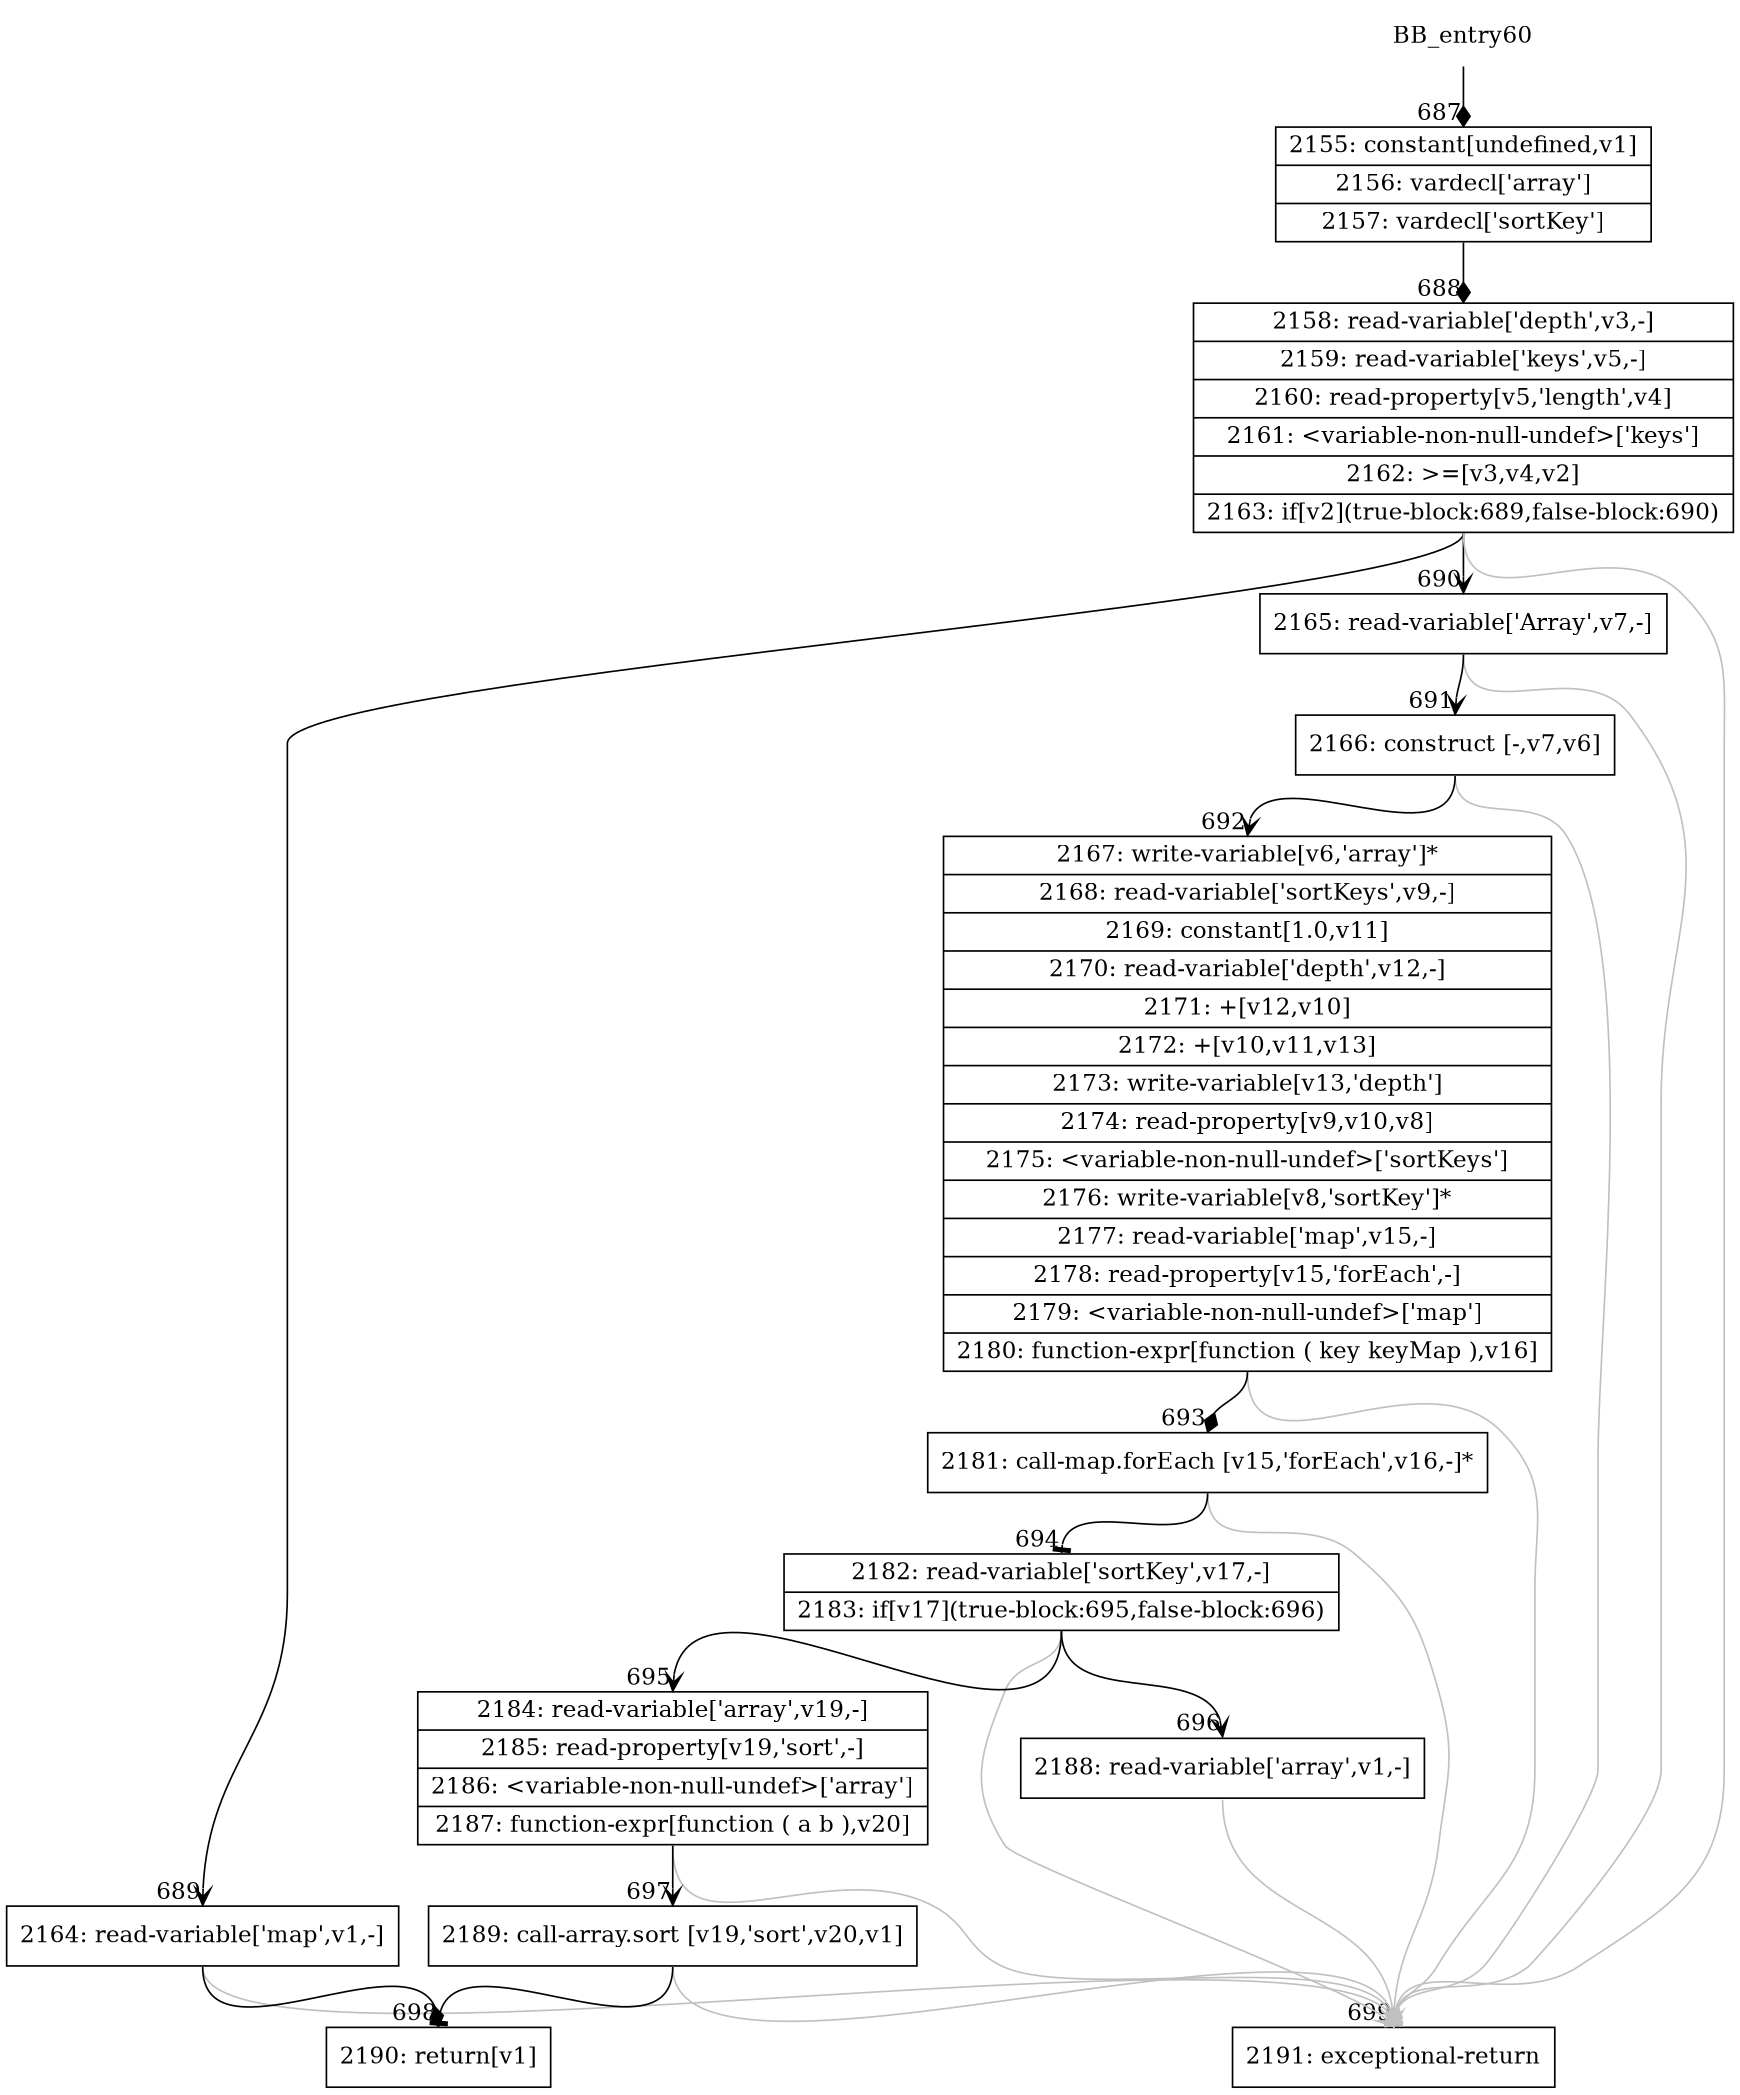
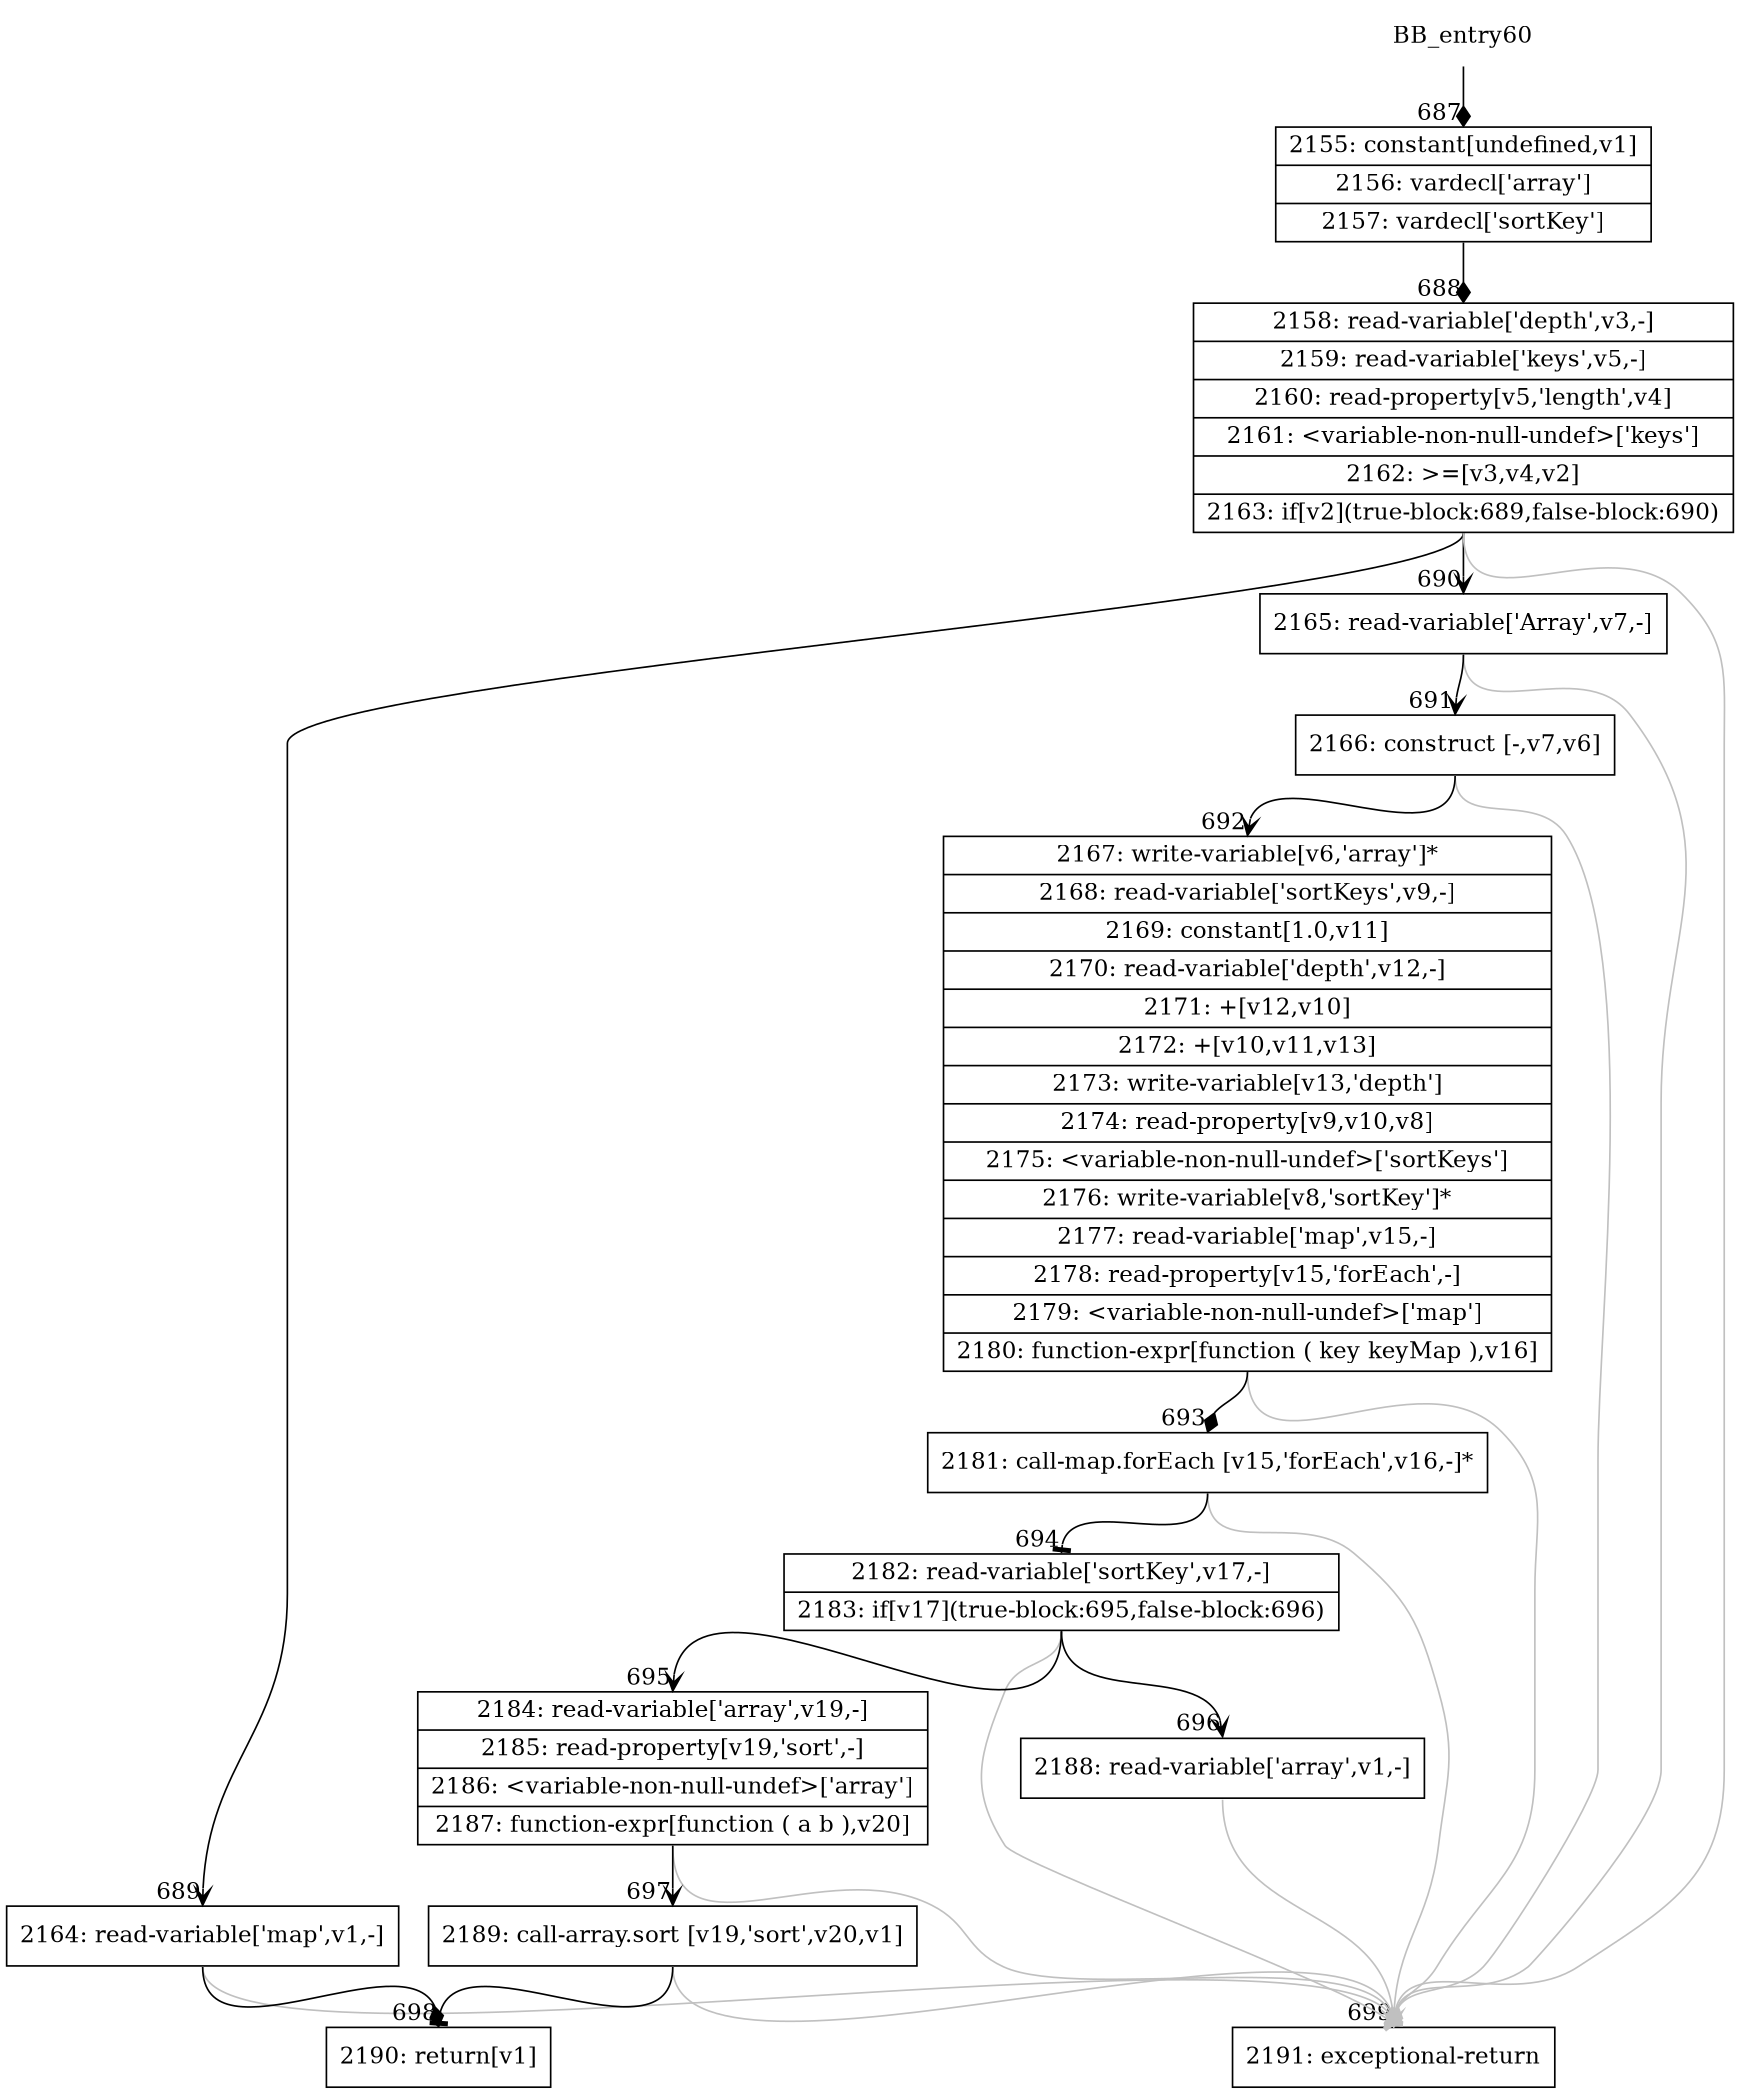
(1078, 1882) -> (1082, 1883)
